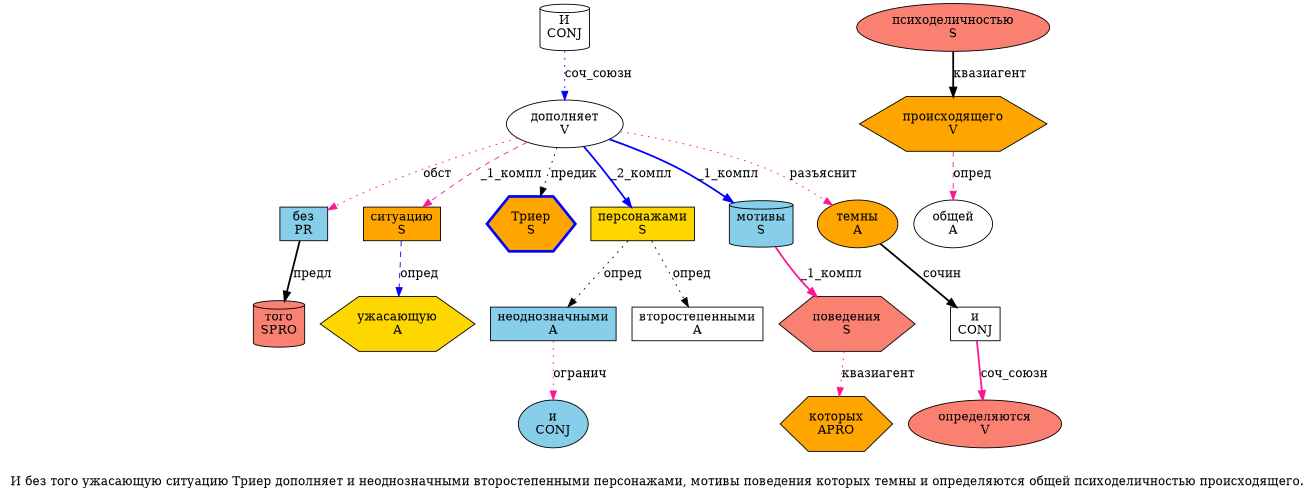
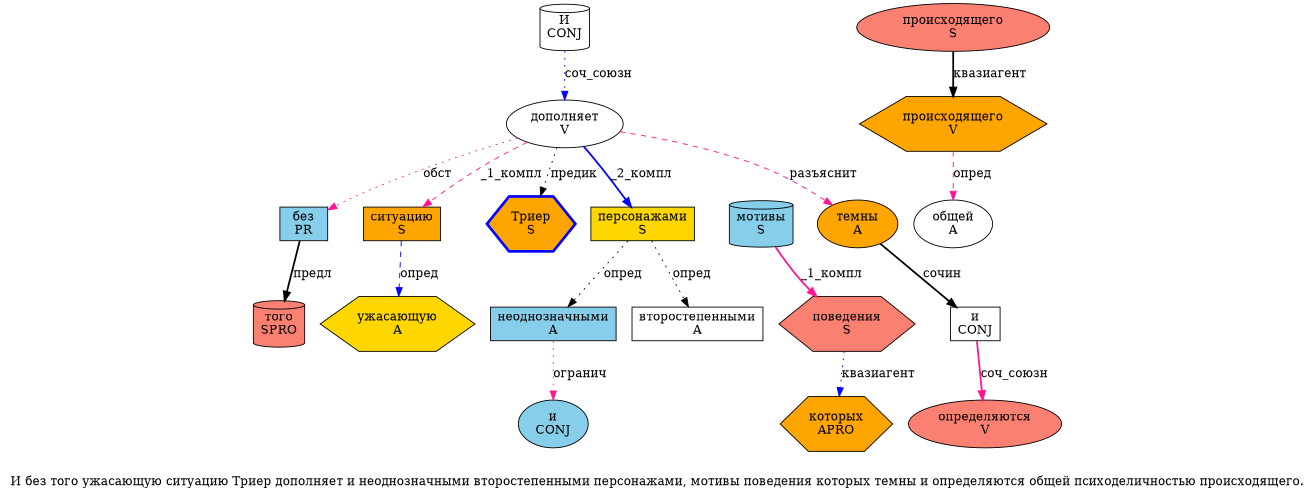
(953, 27) -> (953, 27)
(726, 155) -> (726, 155)
(669, 164) -> none
(842, 369) -> (842, 369)
